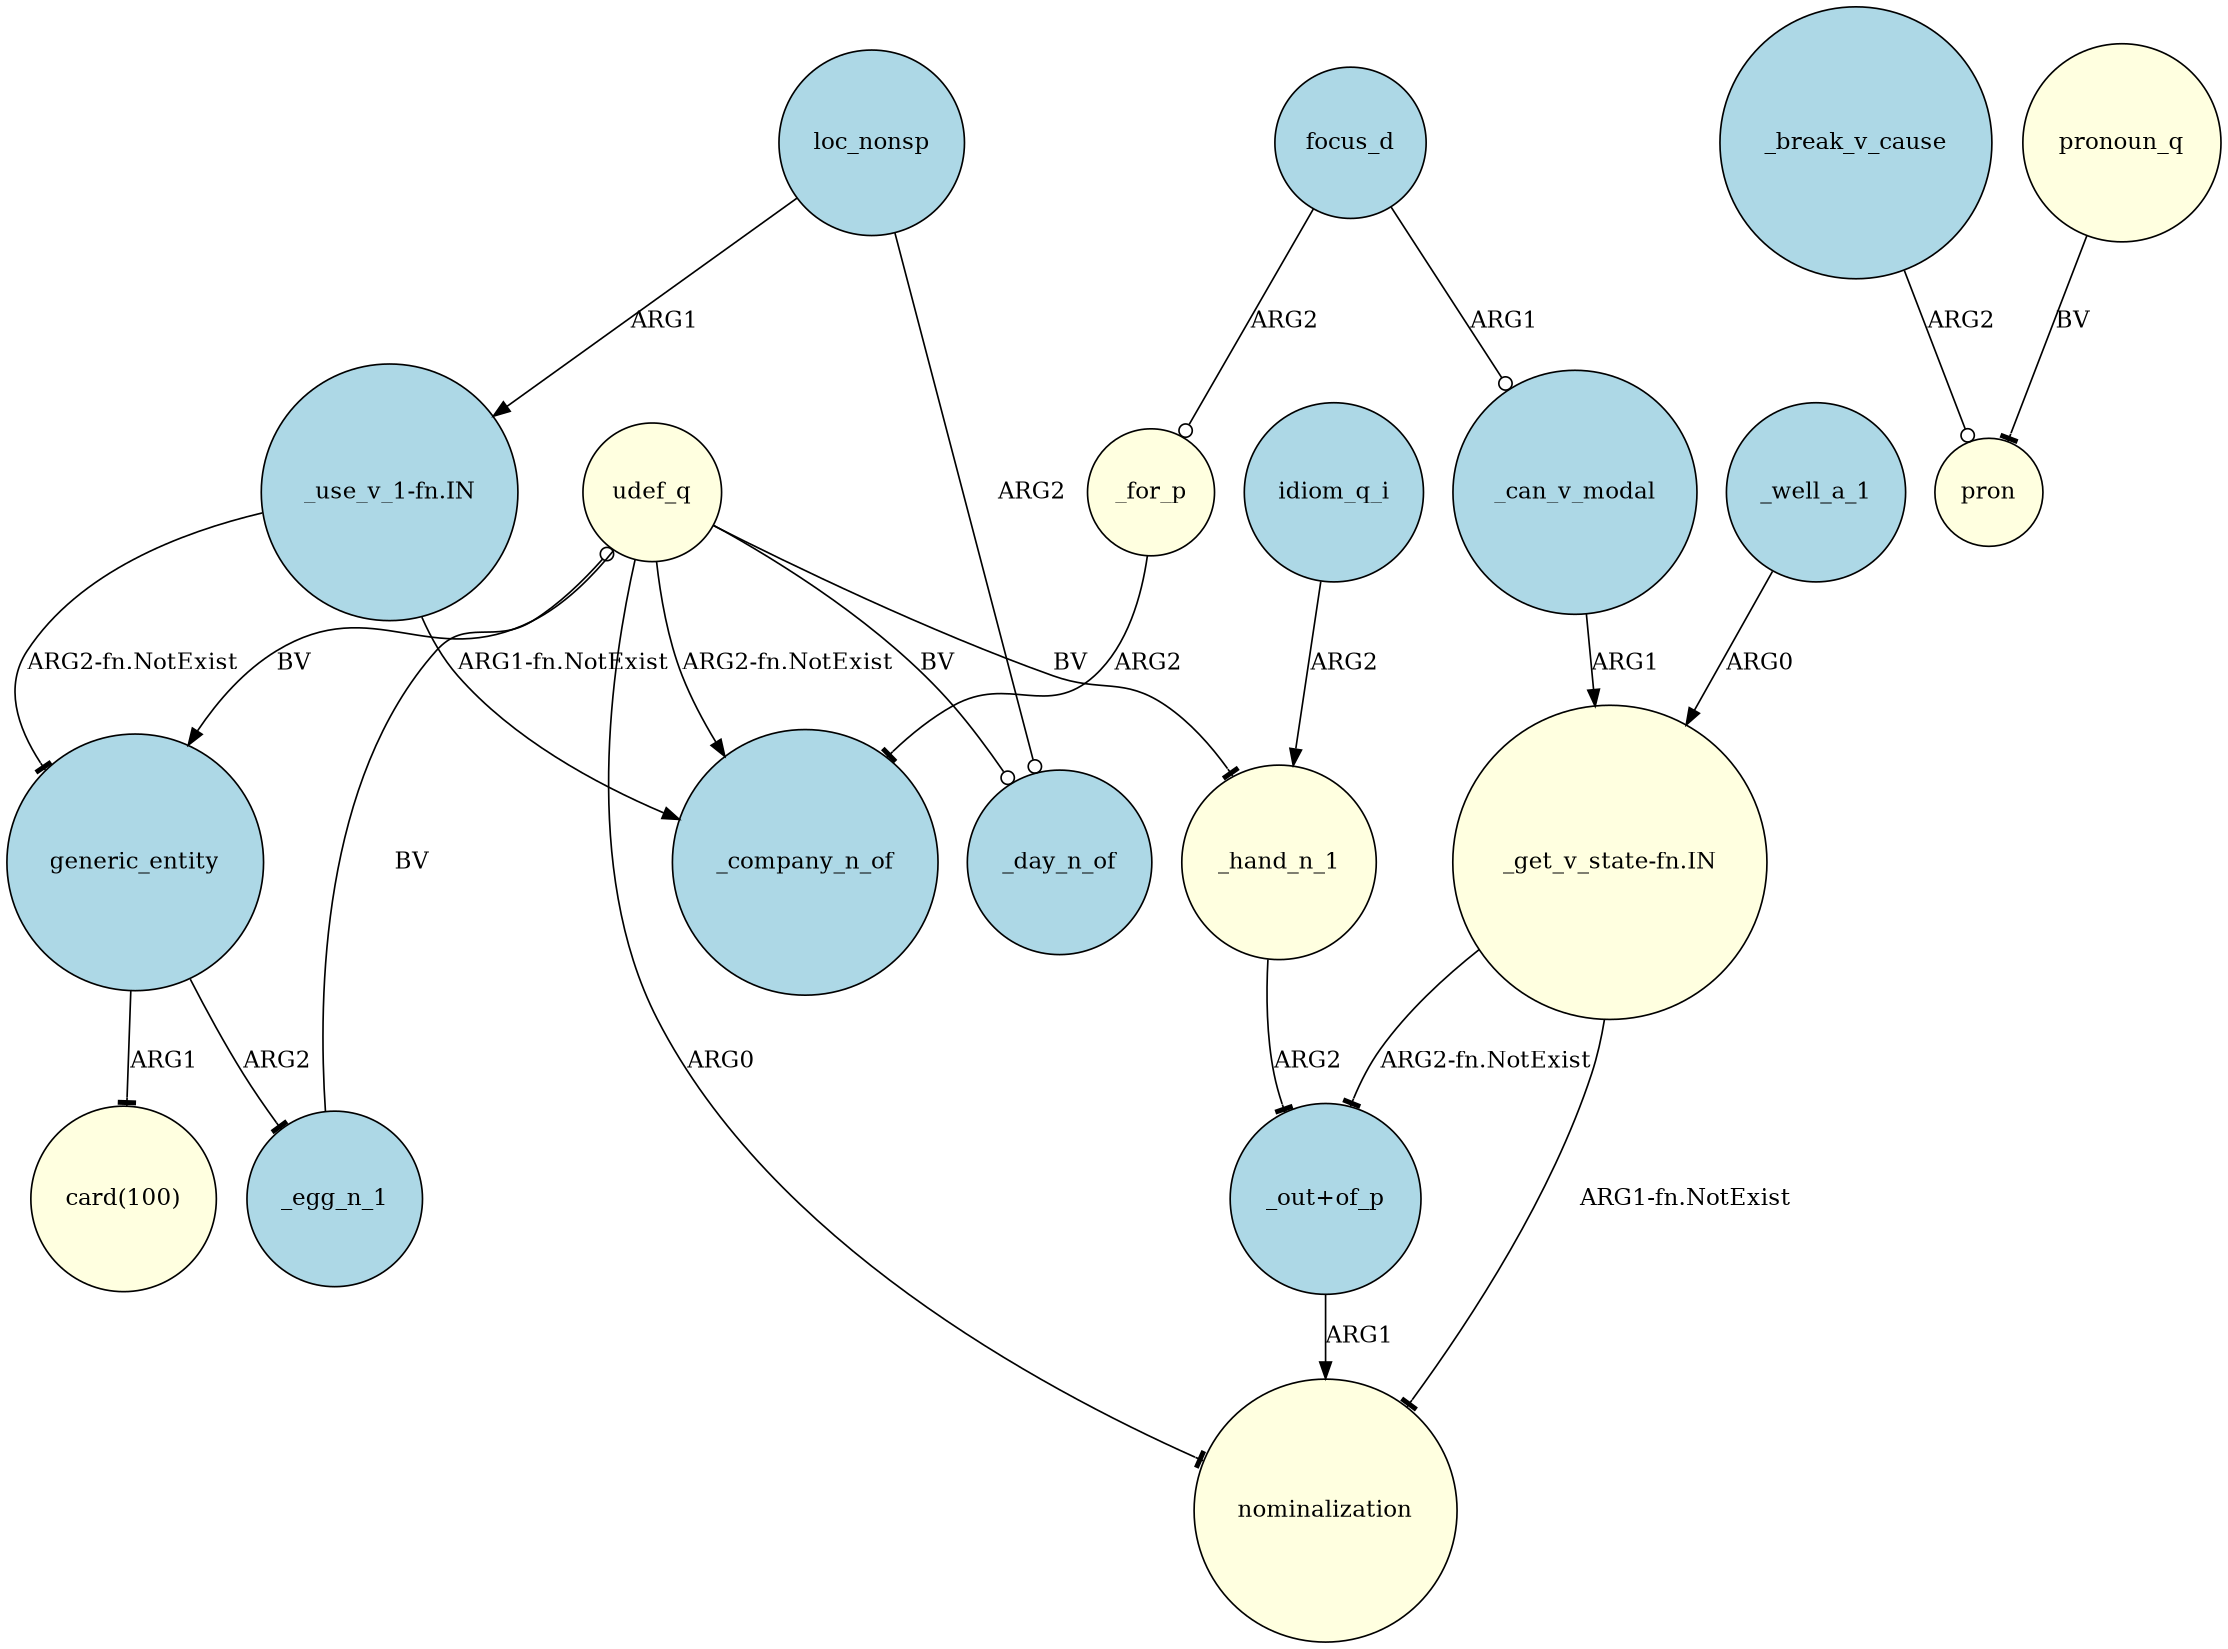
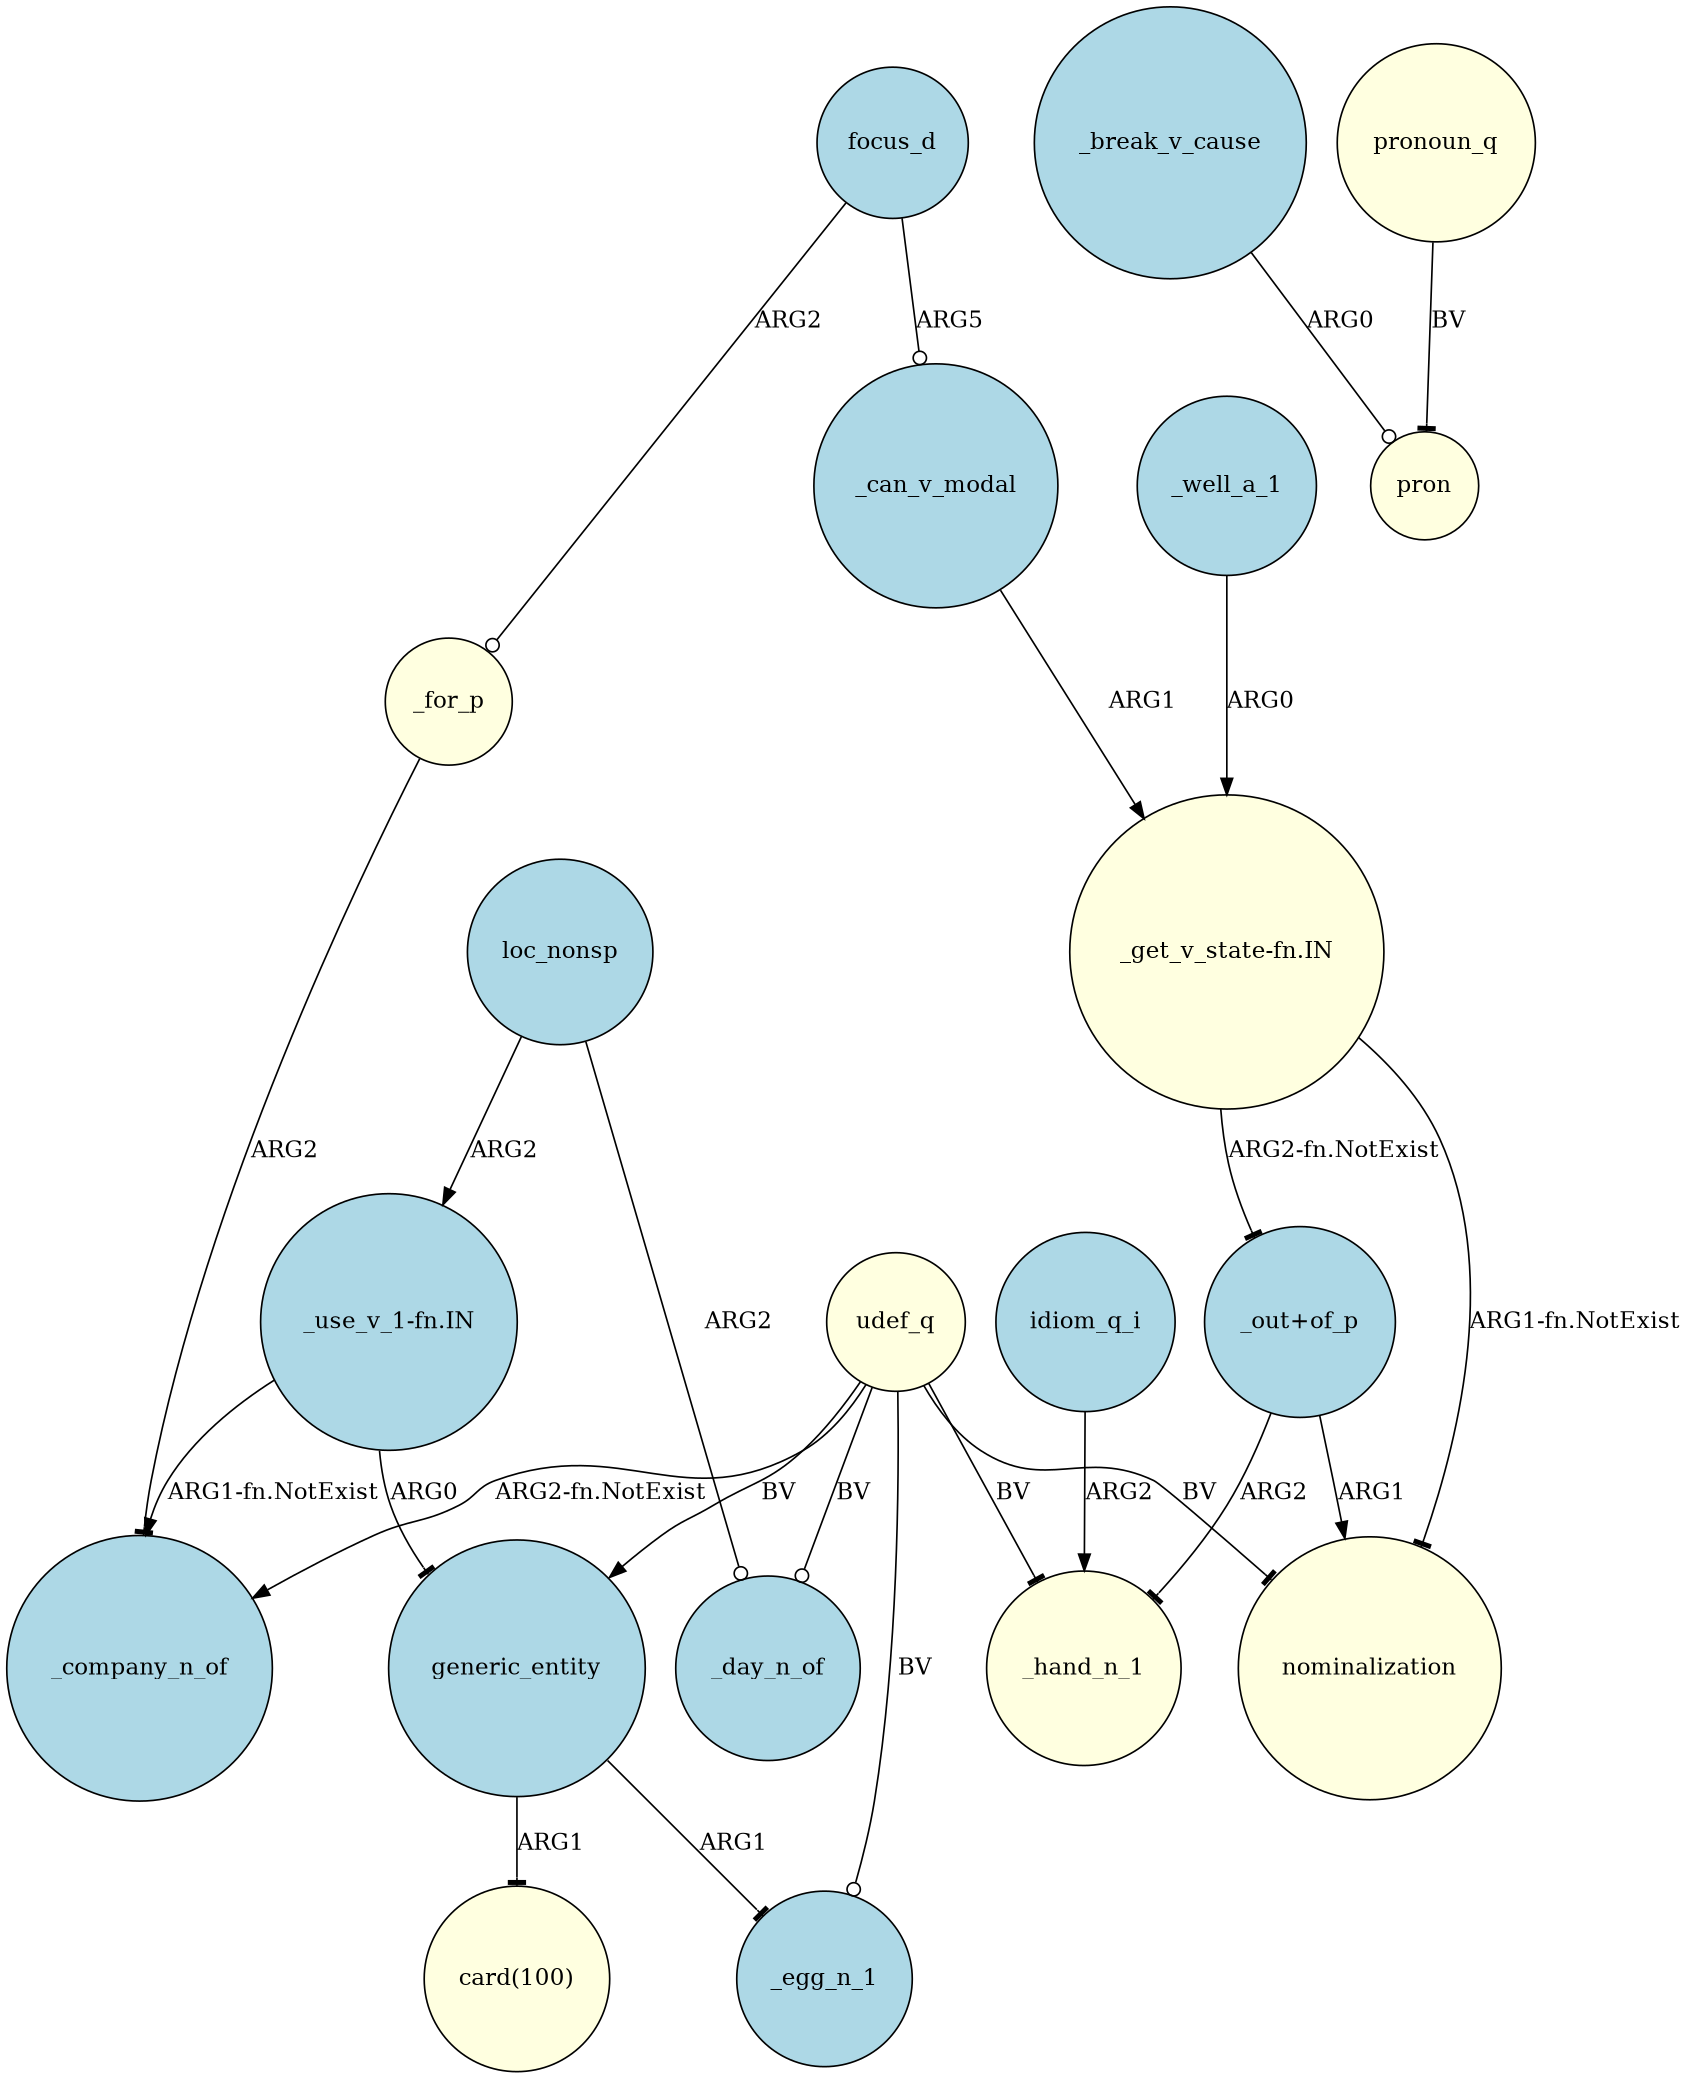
(665, 321) -> (504, 1151)
(1504, 321) -> (950, 321)
(1961, 321) -> (1341, 321)
(133, 663) -> (425, 1493)
(365, 775) -> (892, 1638)
(1268, 1032) -> (1225, 1509)
(277, 1061) -> (734, 1844)
(721, 1061) -> (1199, 1493)
